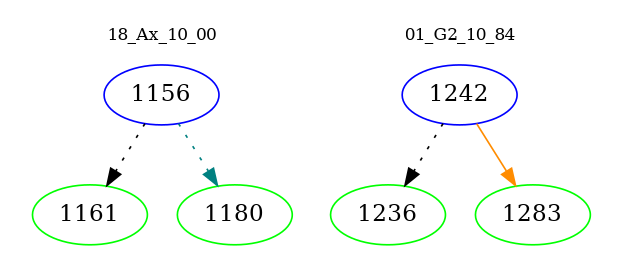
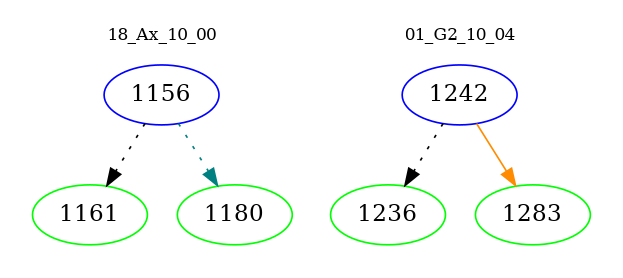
(460, 36) -> (460, 36)
